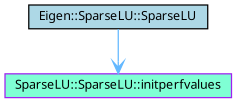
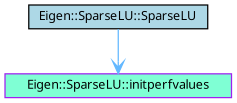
(118, 86) -> (118, 86)
